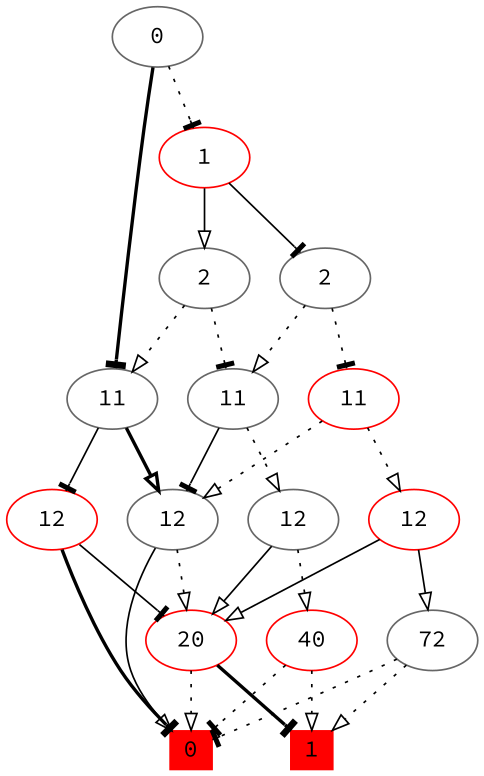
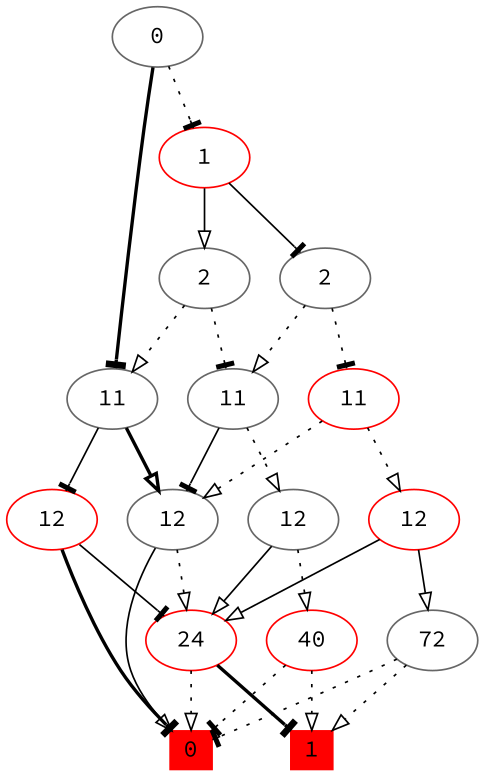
(191, 640) -> (191, 640)
